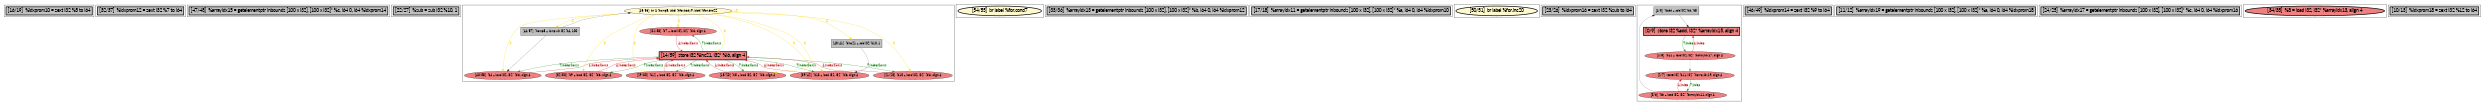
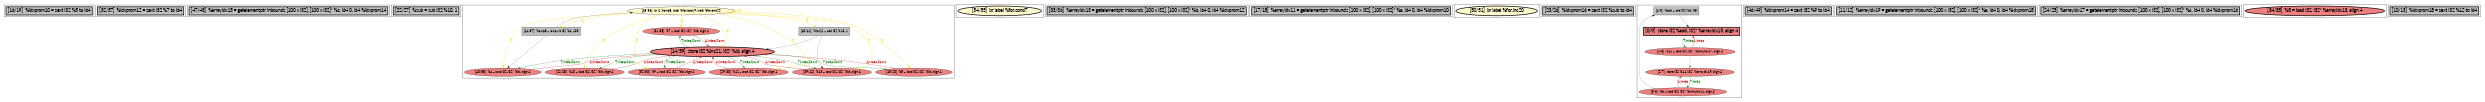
none -> (792, 45)
(703, 56) -> (712, 52)
